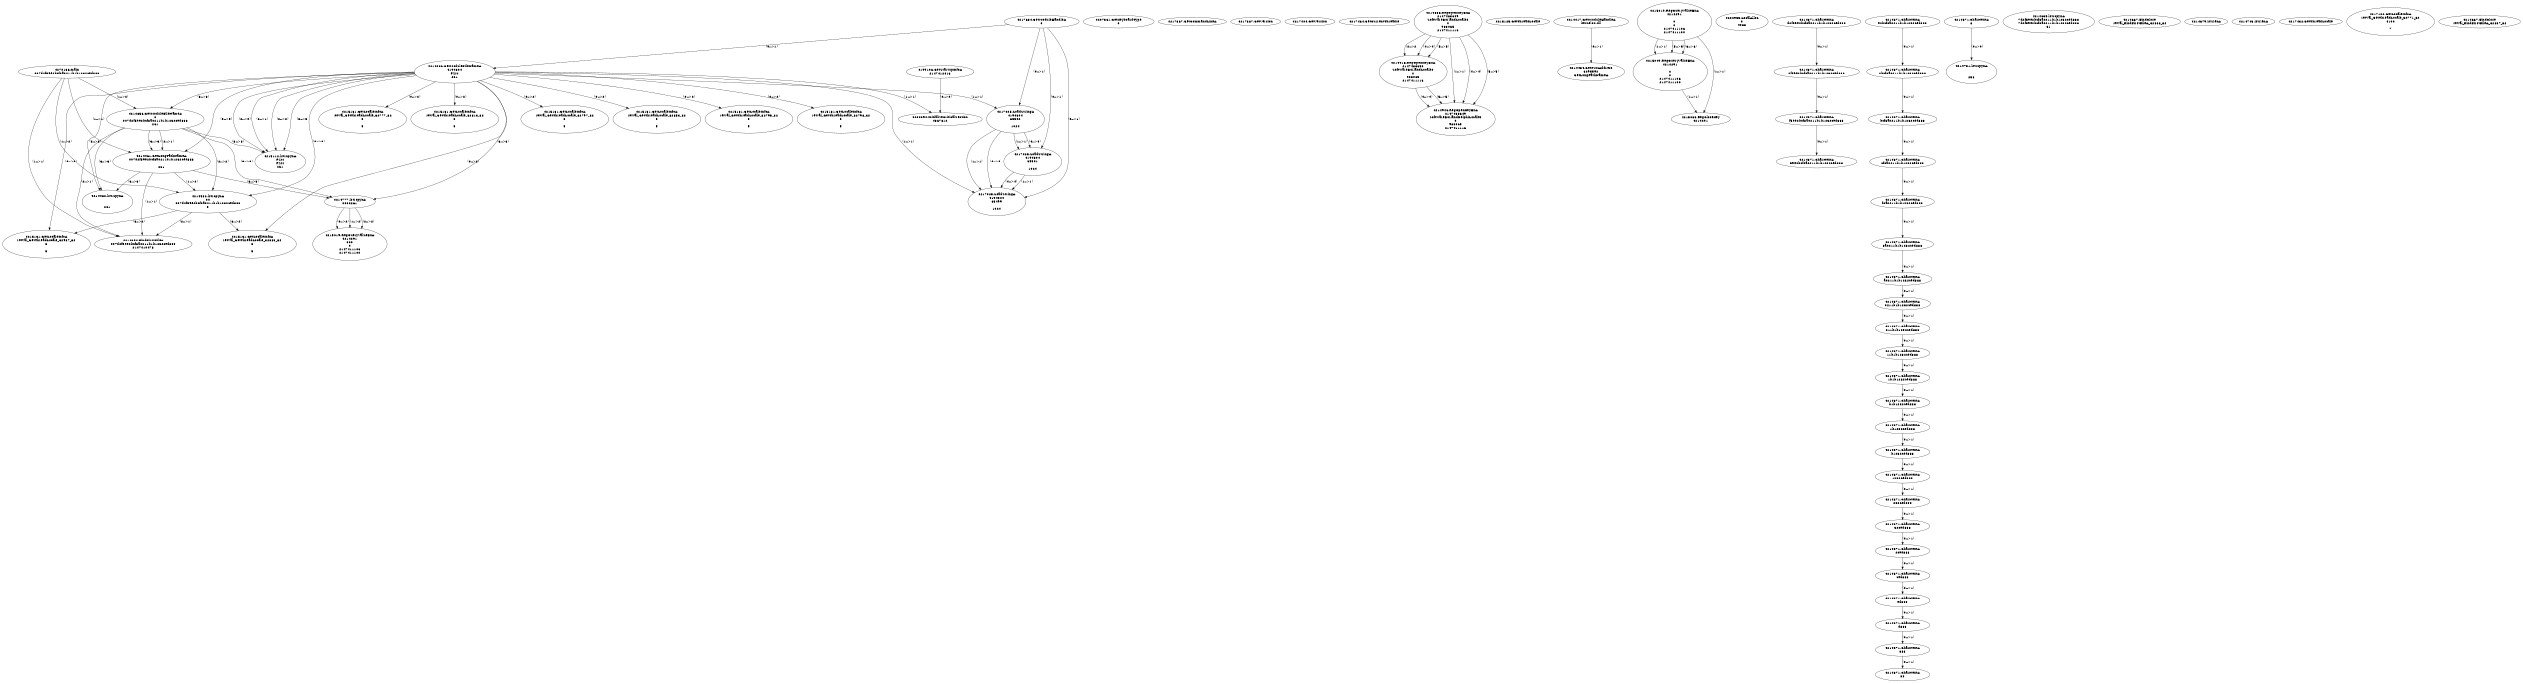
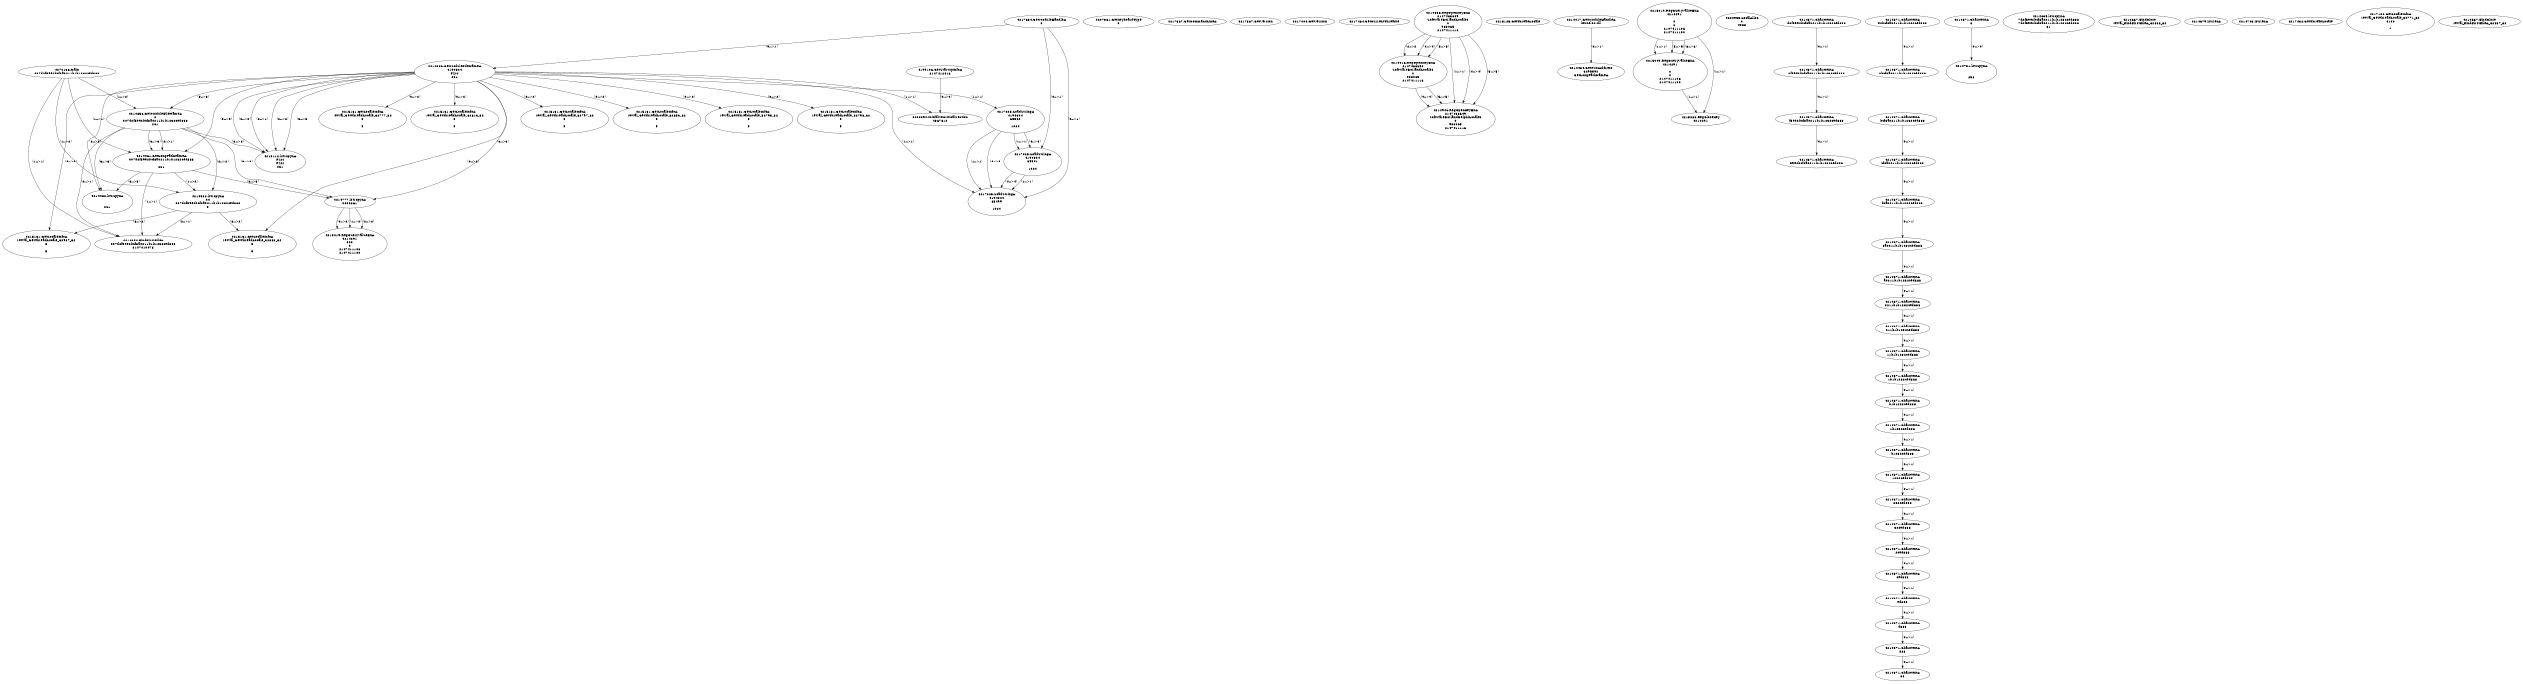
(1030, 65) -> none
(1903, 94) -> none
(310, 117) -> none
